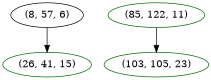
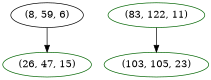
(47, 15) -> (47, 15)
(156, 15) -> (156, 15)
(47, 65) -> (47, 65)
